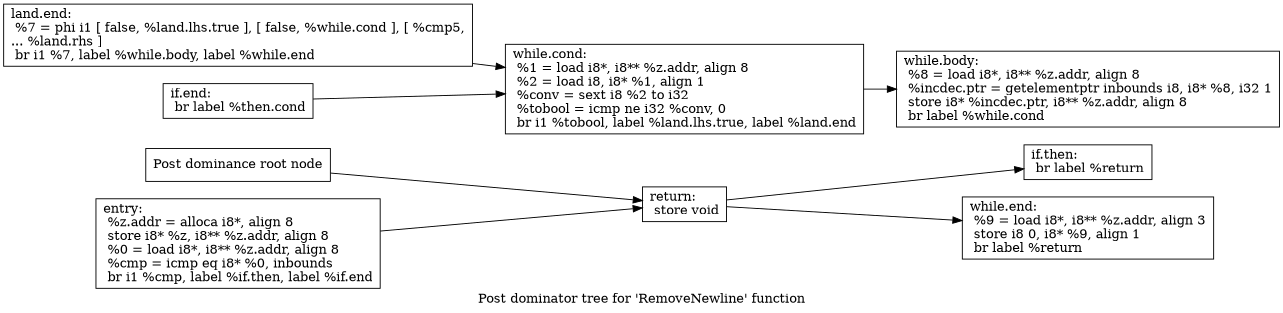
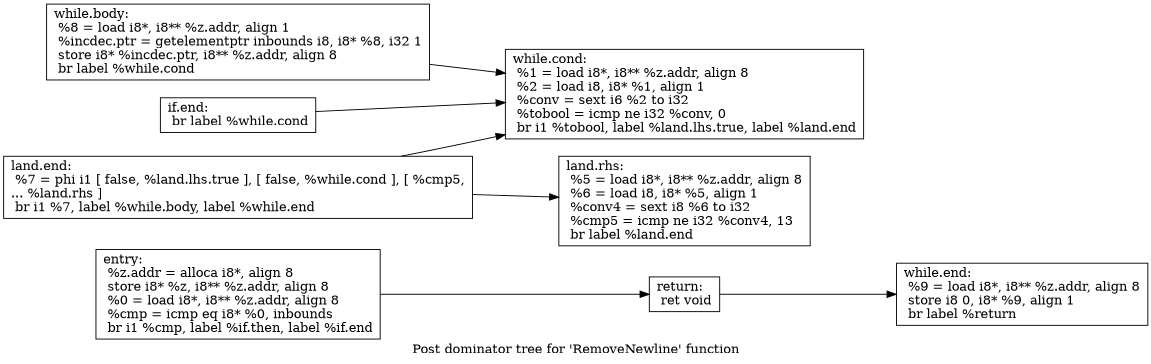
(1022, 75) -> (172, 28)
(875, 89) -> (463, 68)
(601, 96) -> (601, 101)
(238, 107) -> (238, 122)
(1088, 162) -> none
(238, 165) -> none
none -> (685, 201)
(685, 211) -> (685, 301)
(1088, 221) -> (1022, 287)
